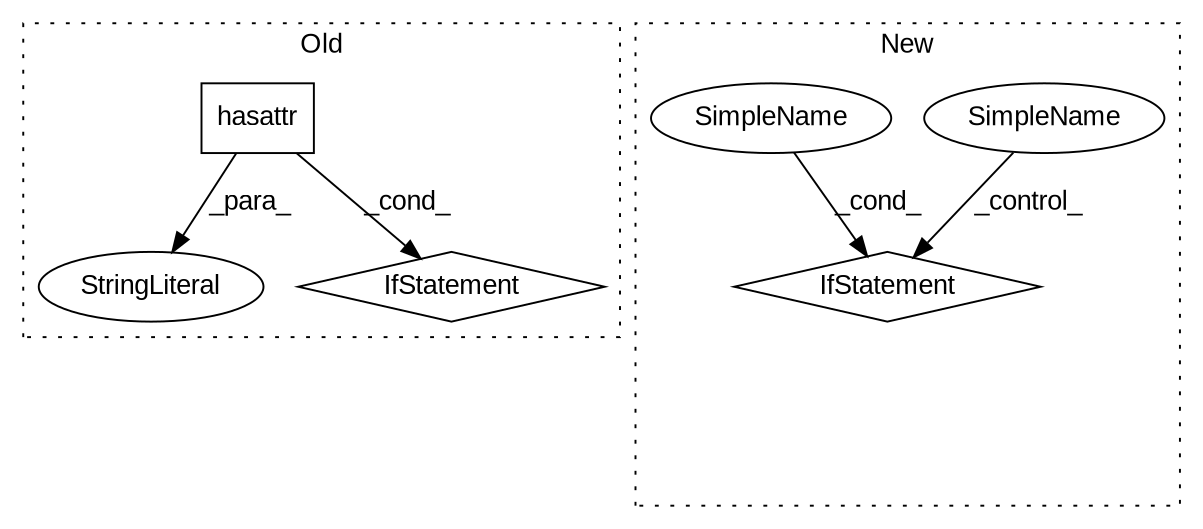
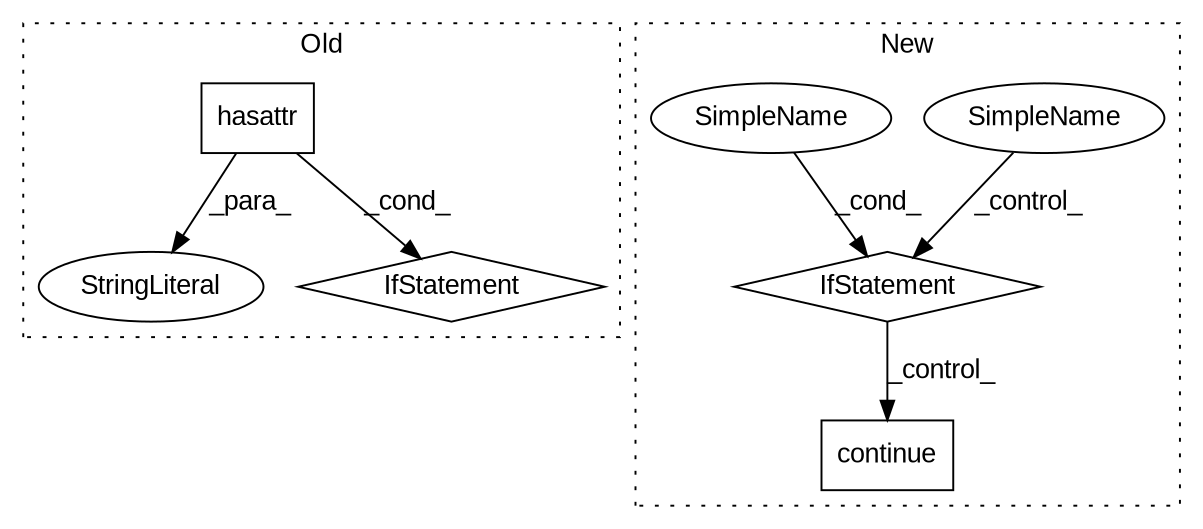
none -> (887, 455)
